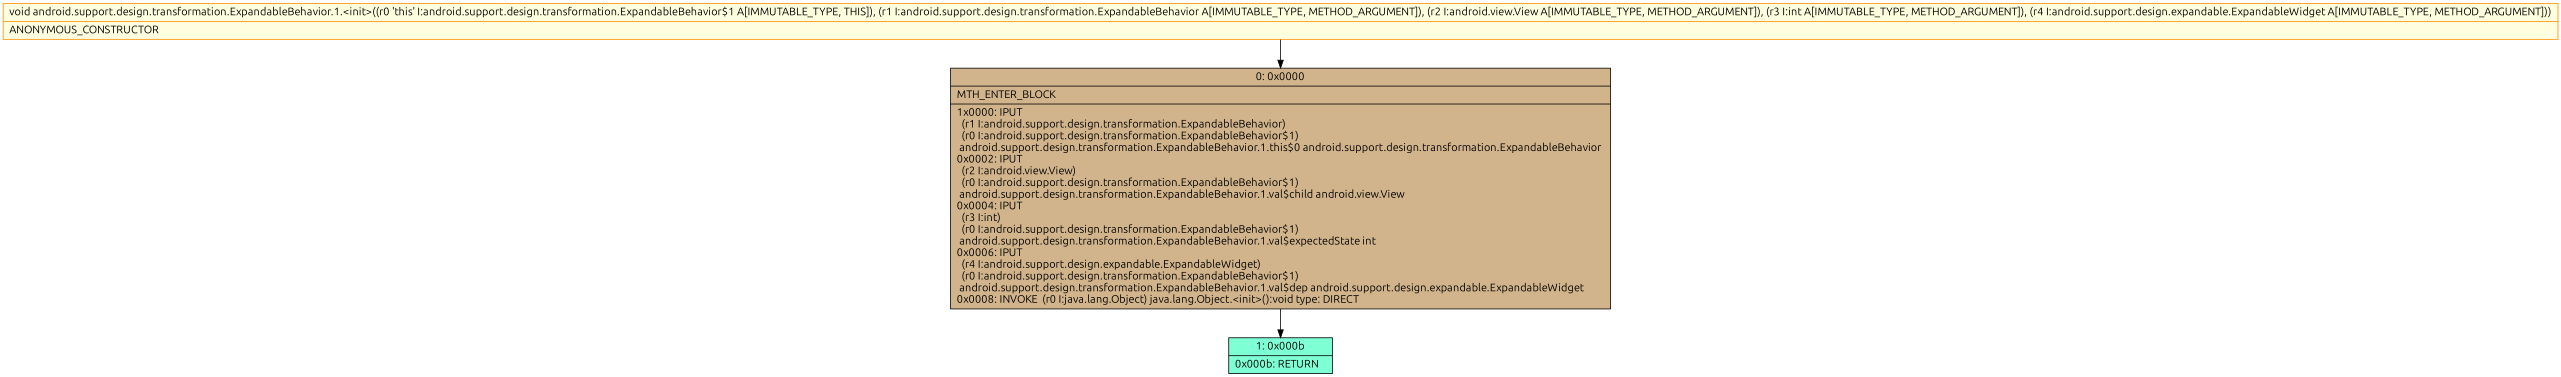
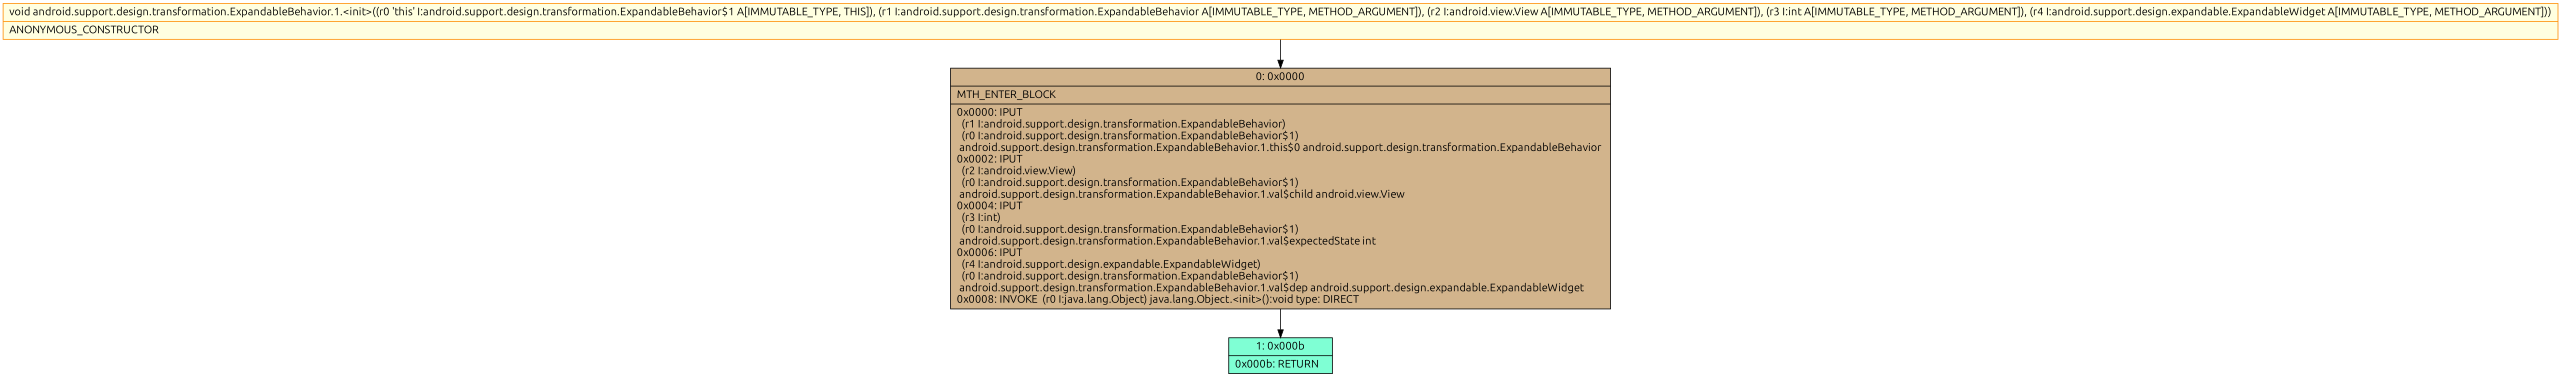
(992, 113) -> (992, 113)
